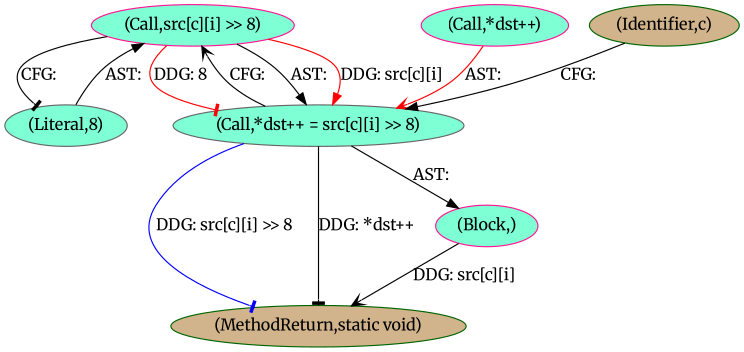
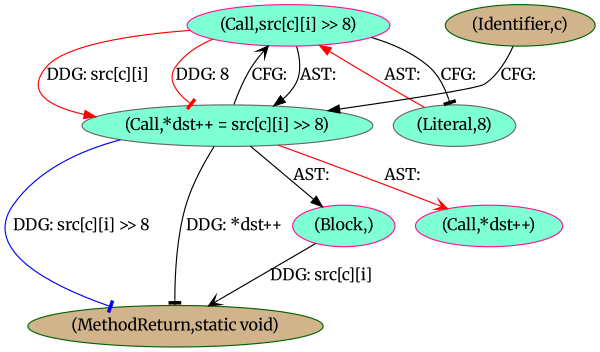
(100, 72) -> (377, 80)
(451, 82) -> (357, 174)
